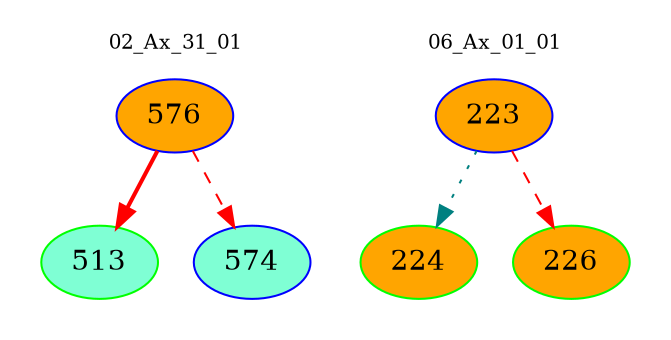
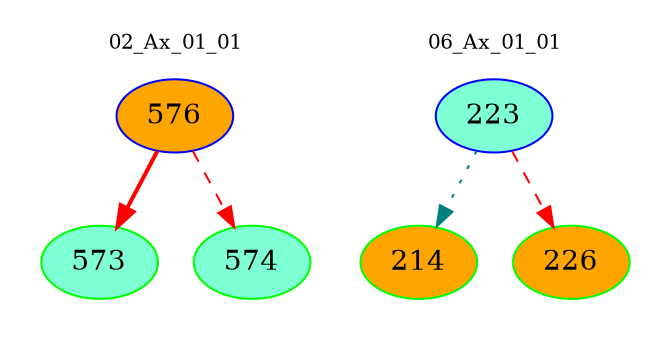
(176, 44) -> (176, 44)
(494, 116) -> (494, 116)
(100, 262) -> (100, 262)
(252, 262) -> (252, 262)
(419, 262) -> (419, 262)
